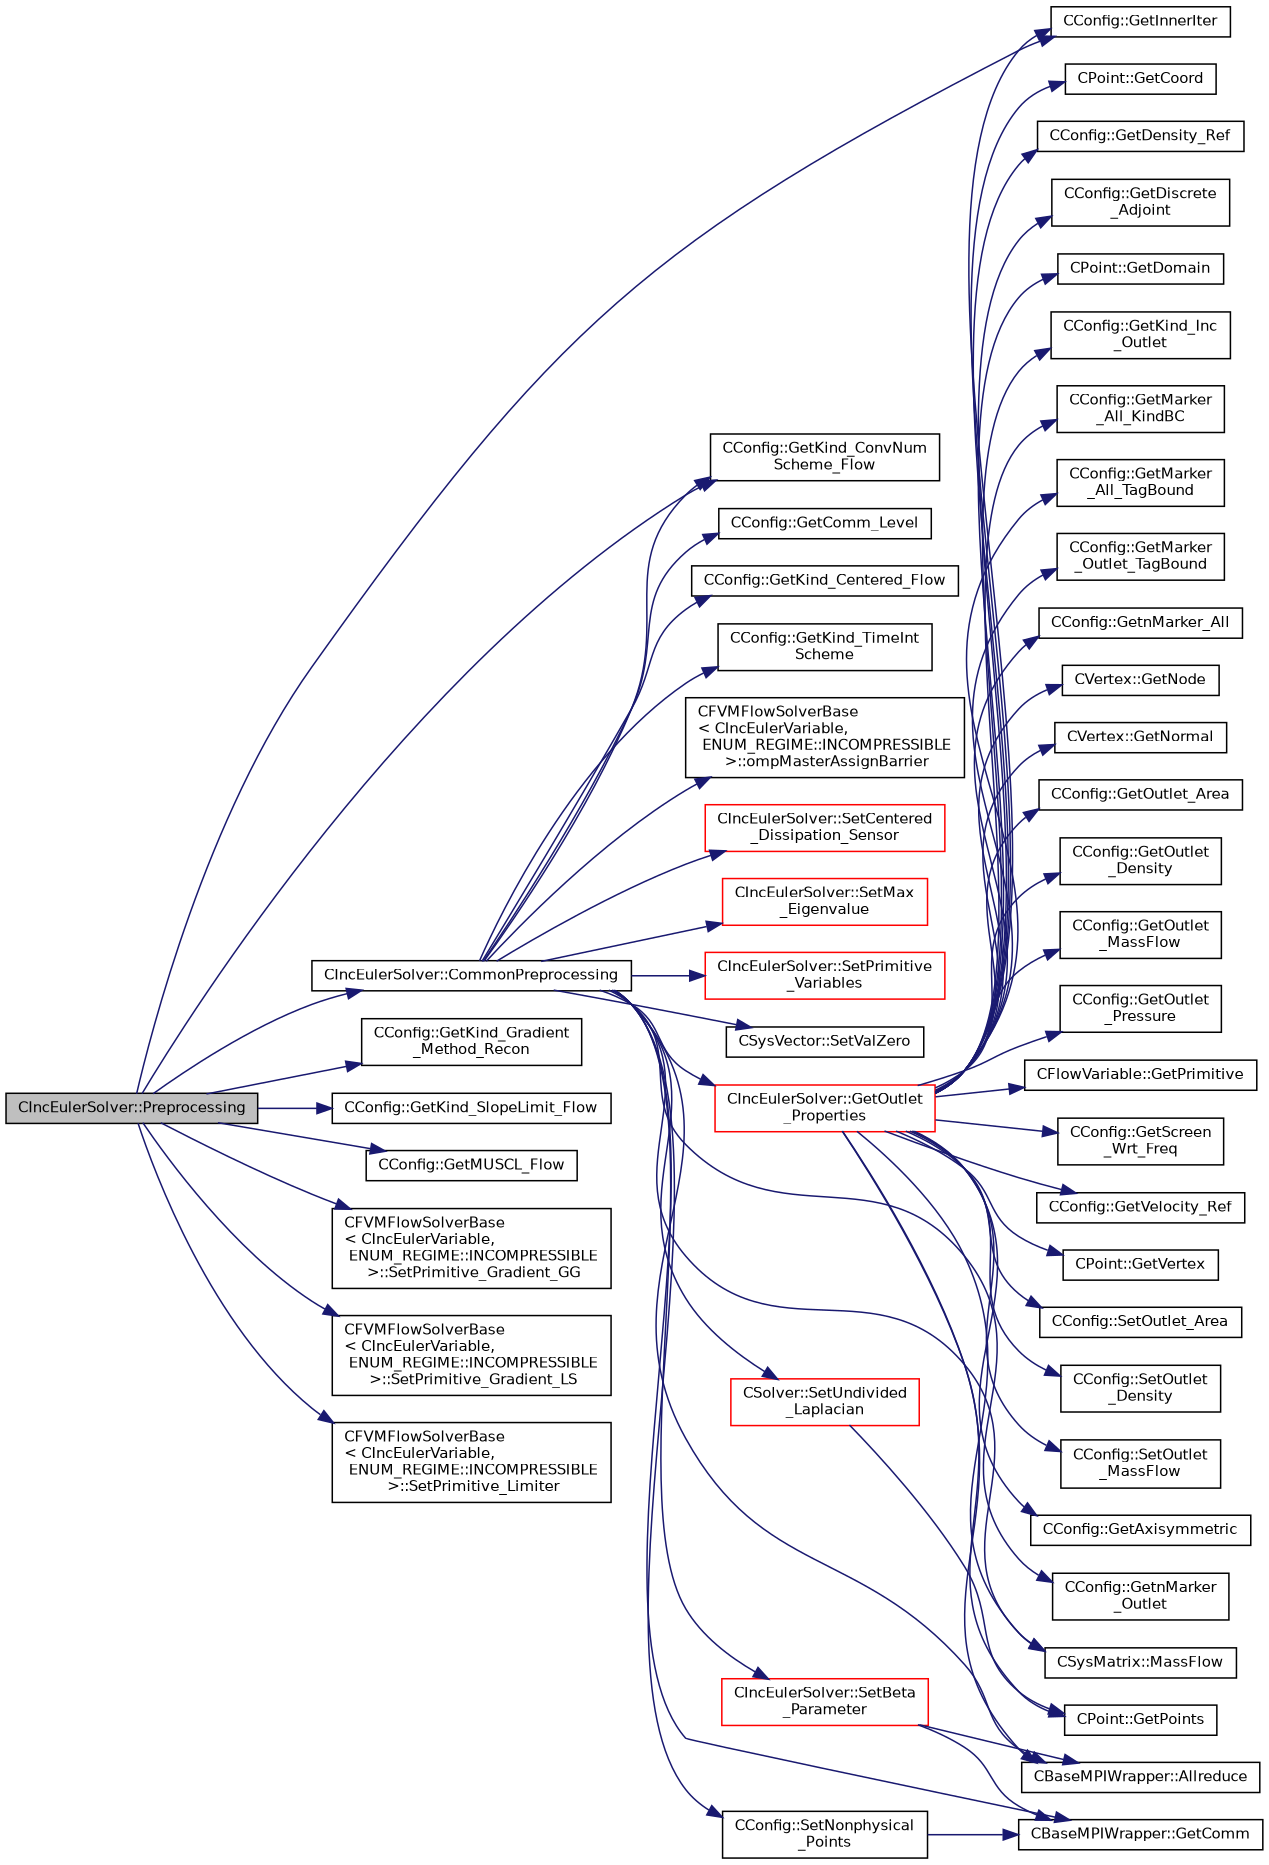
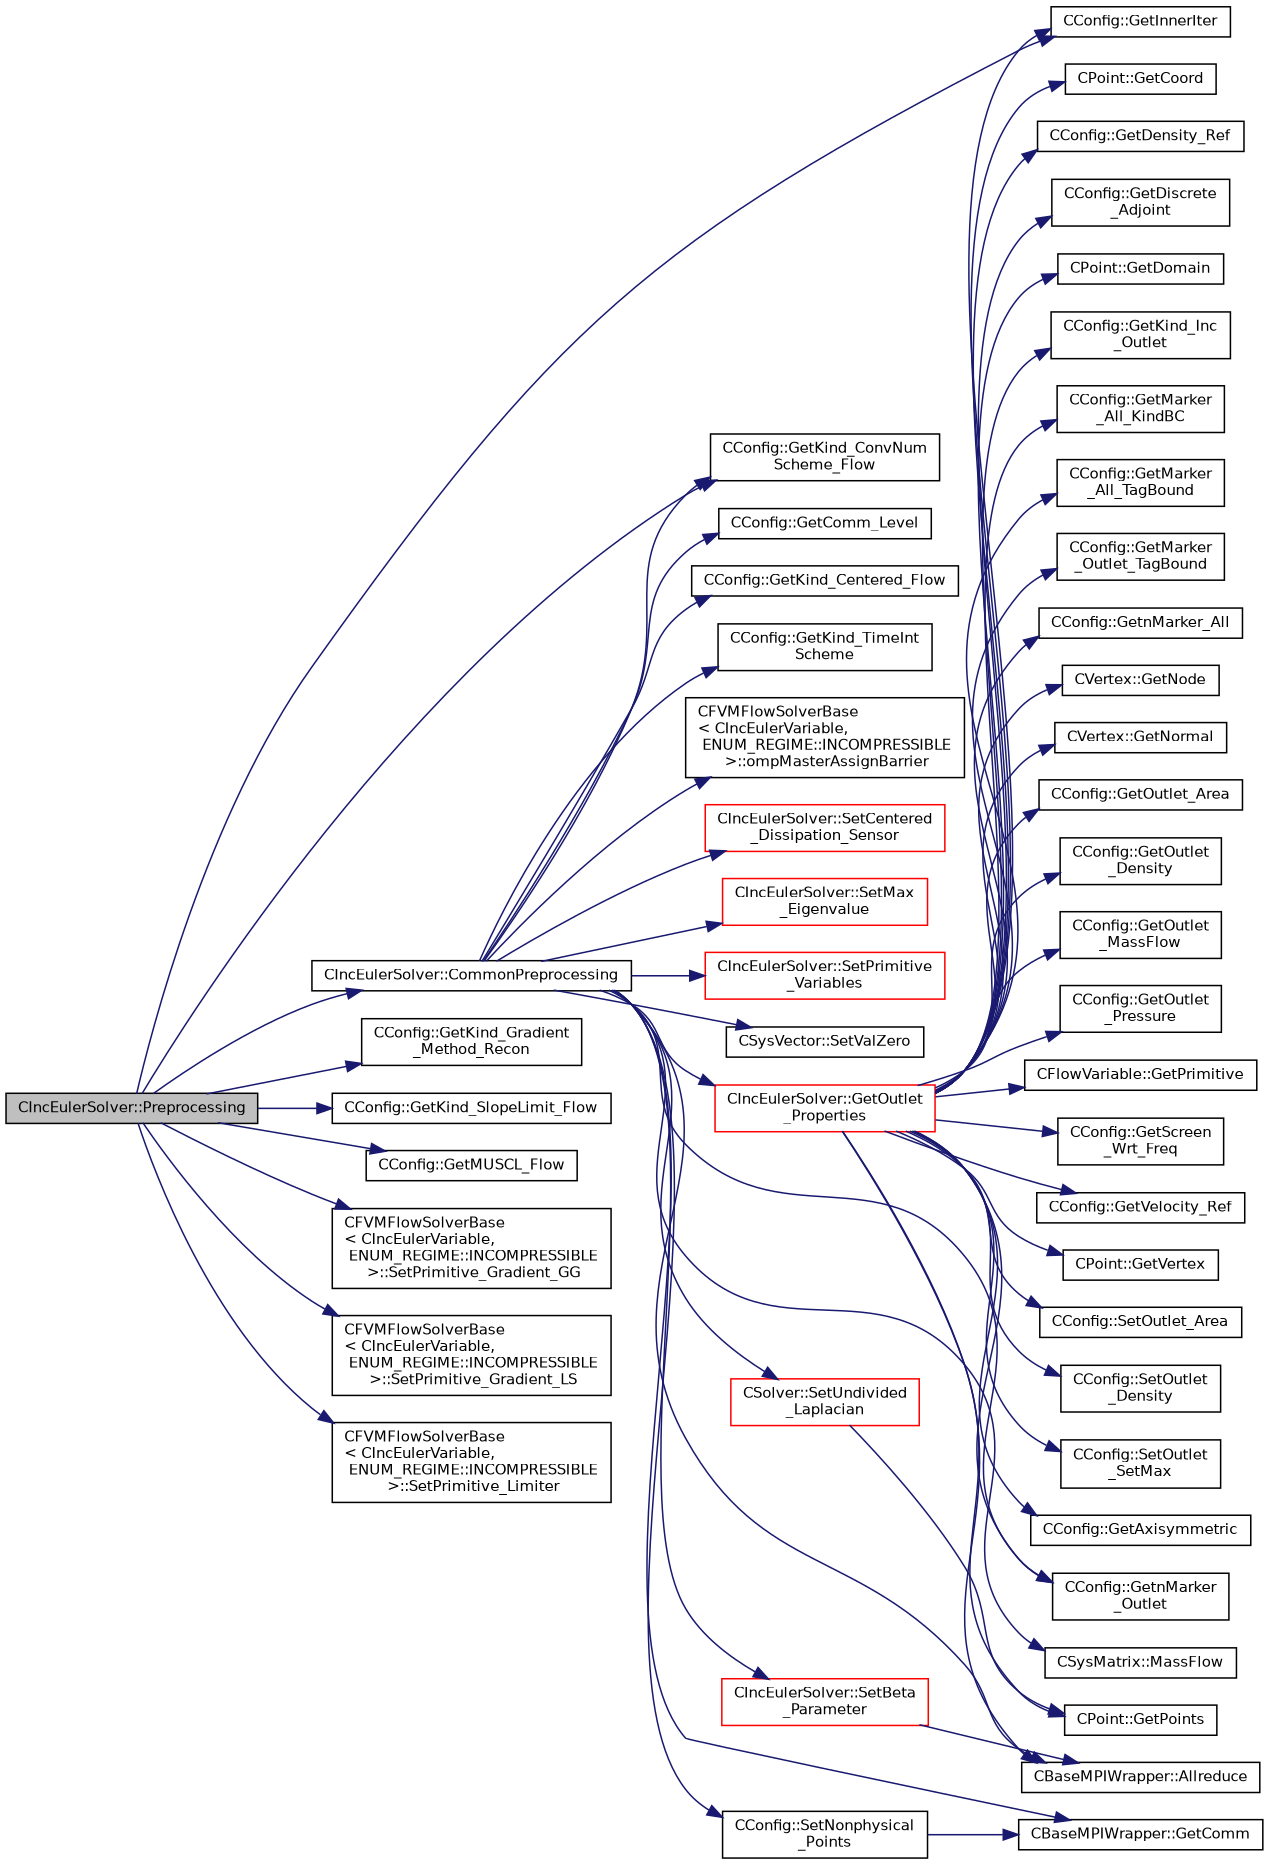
(987, 1375) -> (993, 1346)
(1141, 1464) -> (1141, 1464)
(983, 1764) -> none
